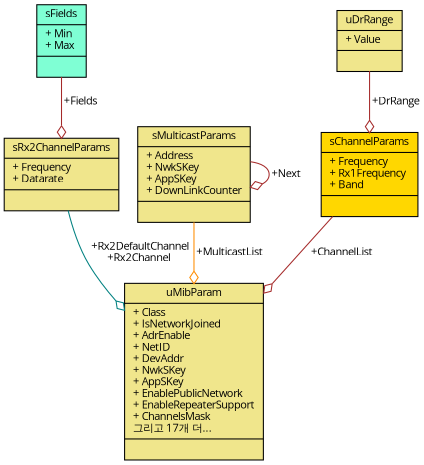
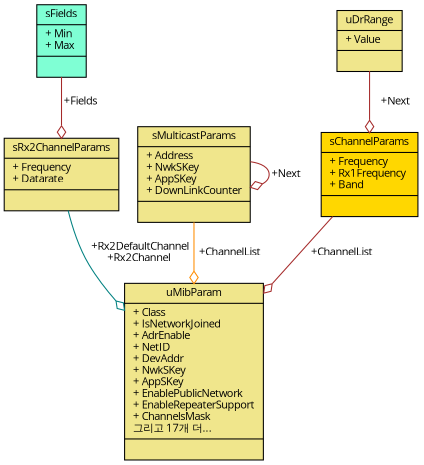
(395, 102) -> (395, 102)
(229, 253) -> (229, 253)
